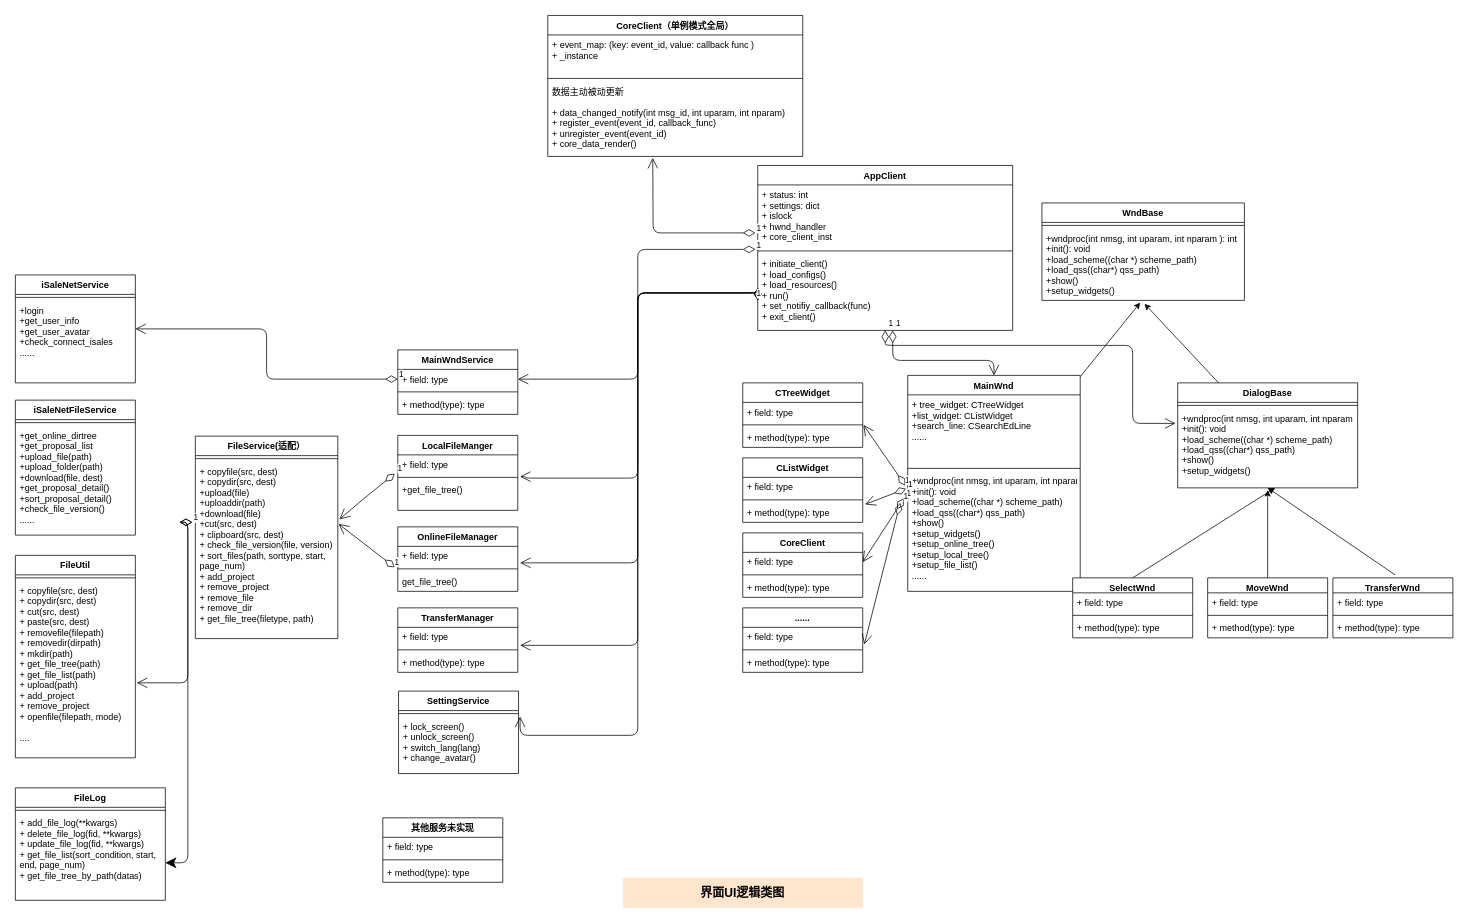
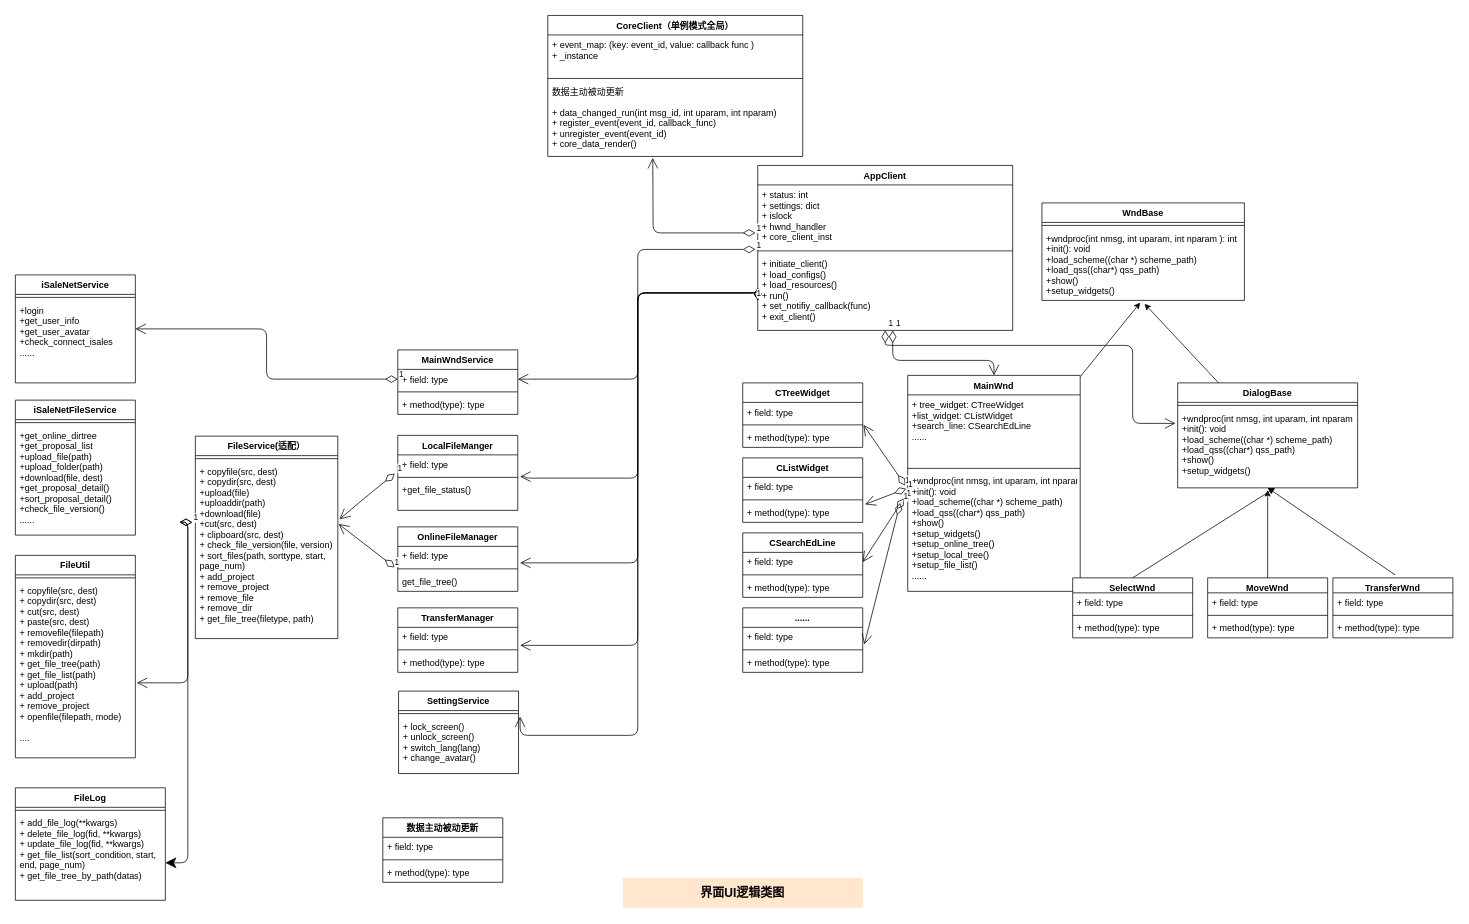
(588, 92) -> (588, 92)
(440, 491) -> (445, 491)
(803, 543) -> (803, 543)
(443, 828) -> (443, 828)
